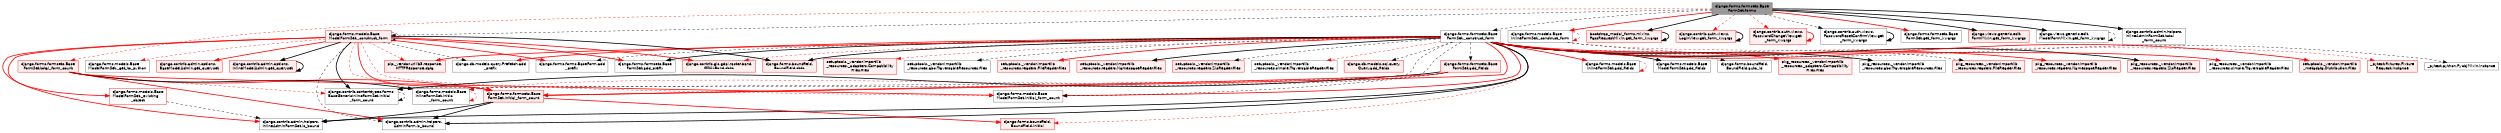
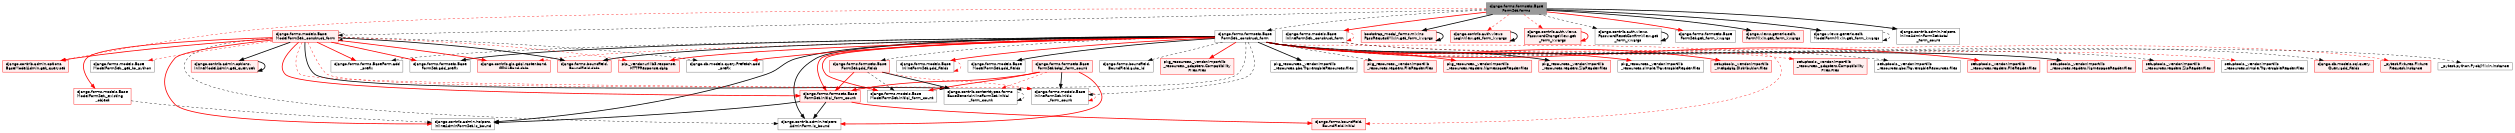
(892, 13) -> (775, 12)
